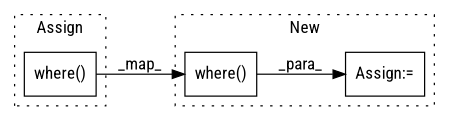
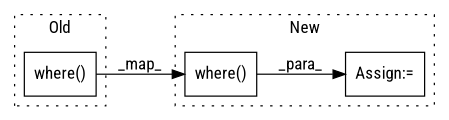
(60, 29) -> (60, 29)
